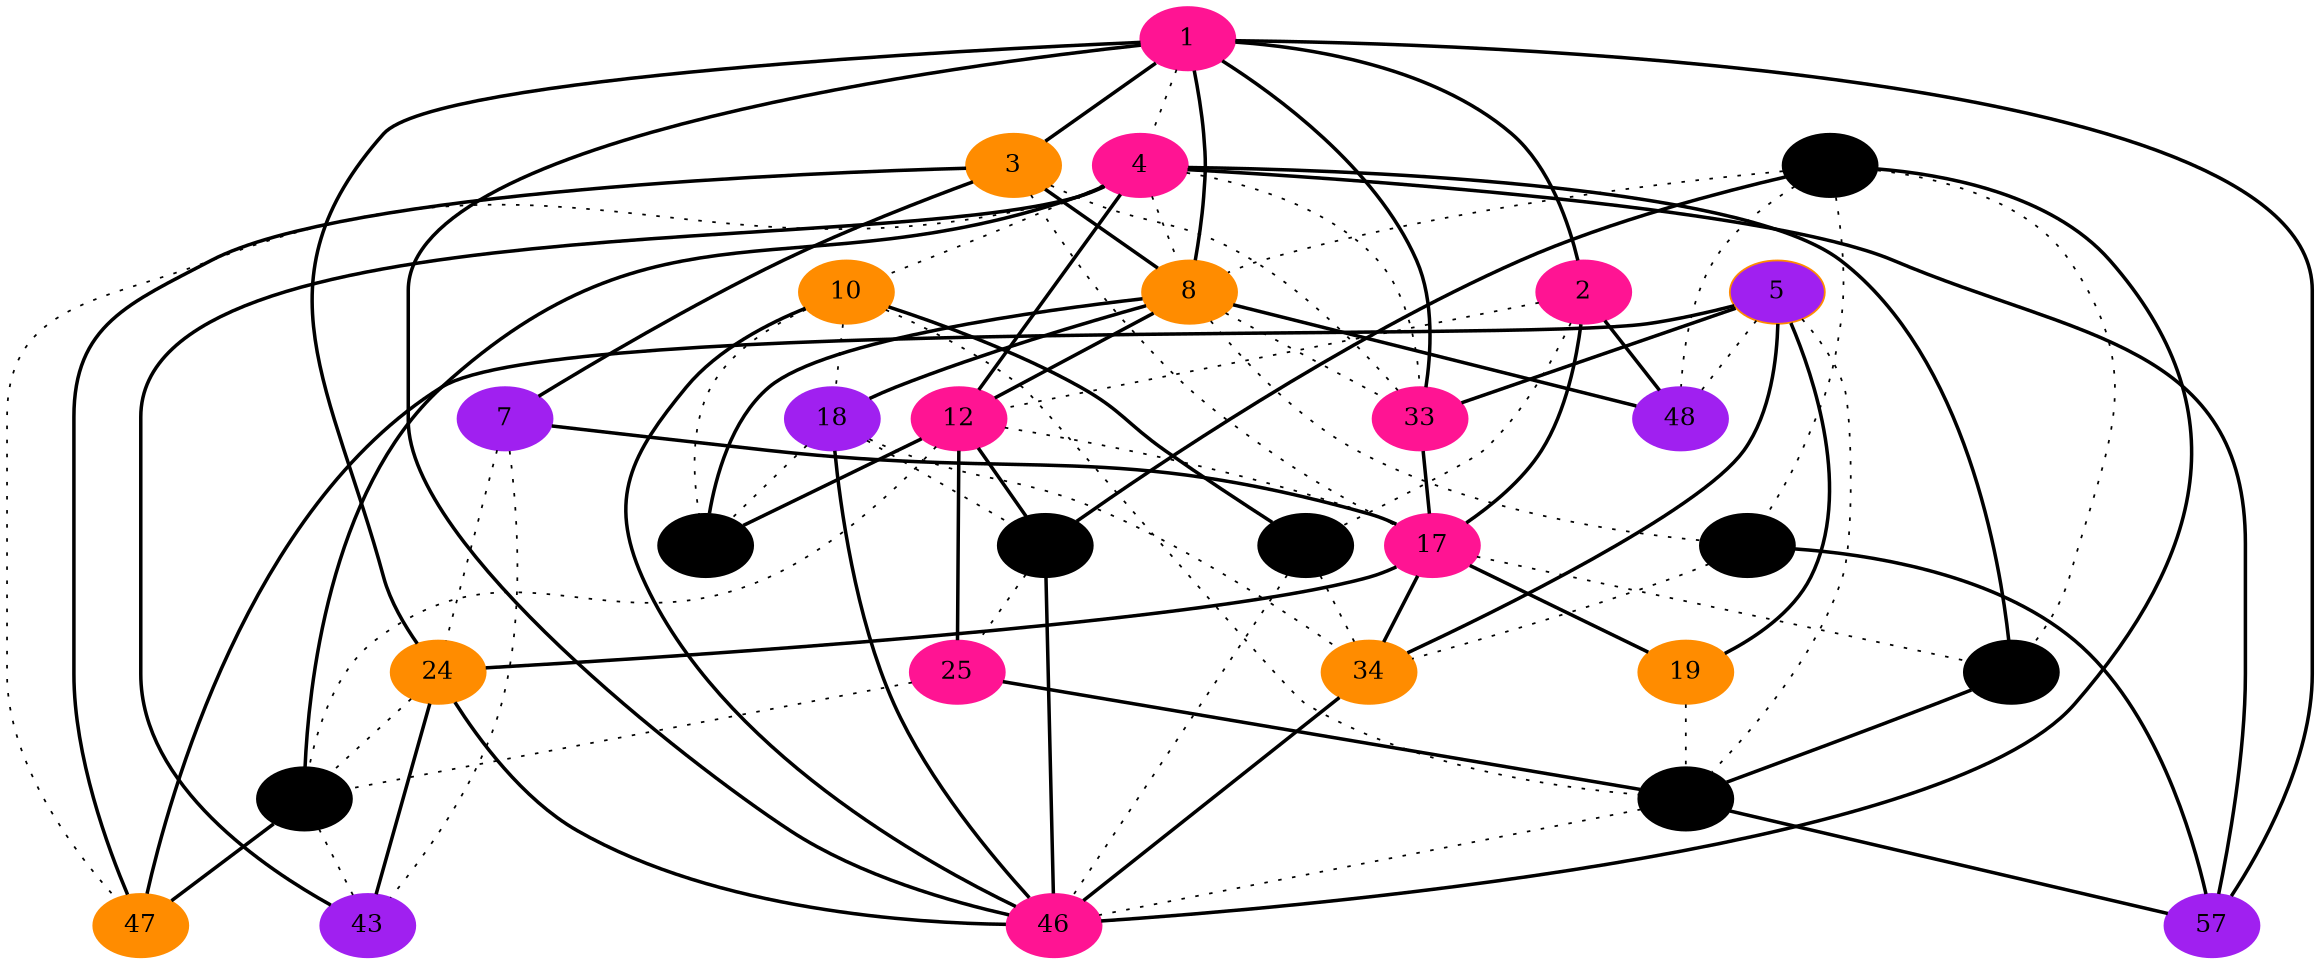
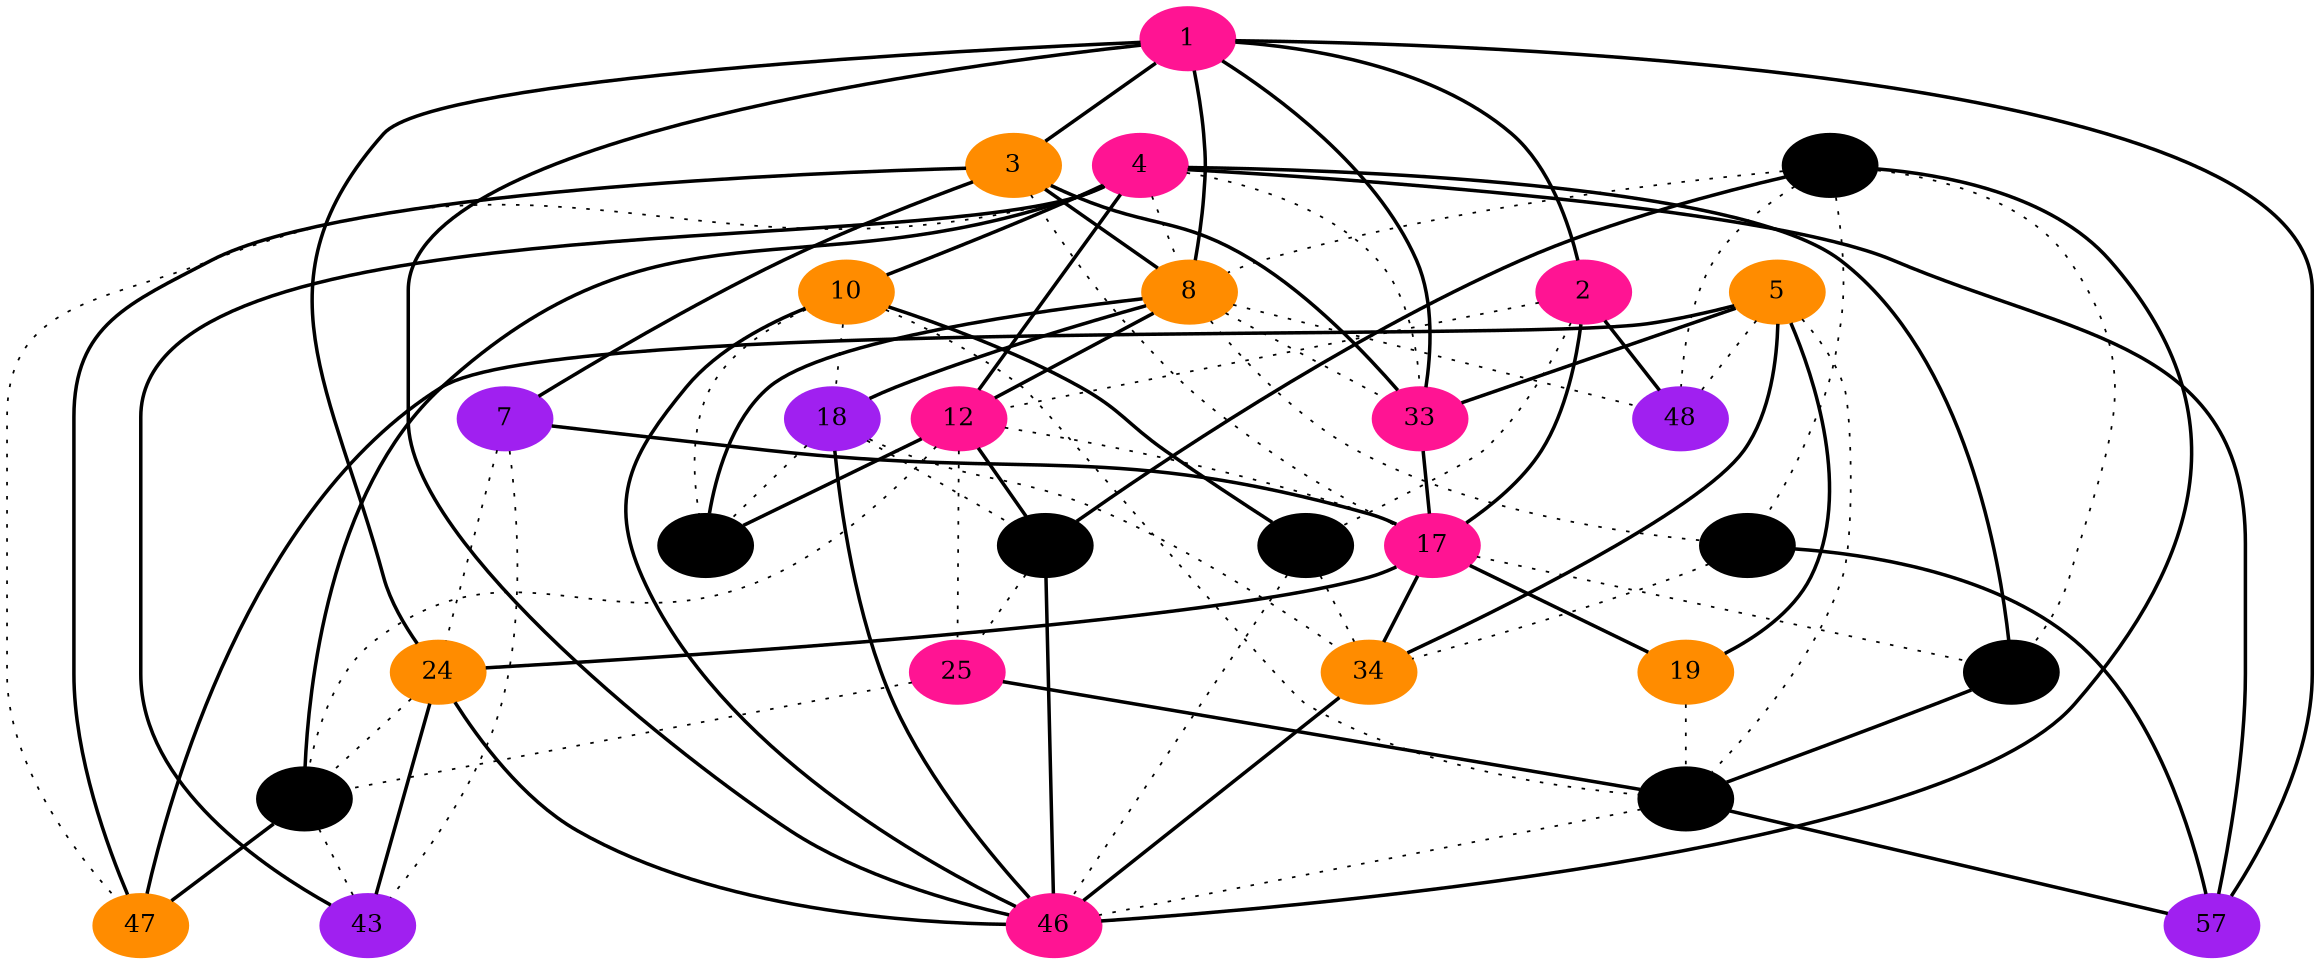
(1164, 102) -> none
(995, 232) -> (995, 232)
(1235, 250) -> (1235, 250)
(1777, 292) -> (1777, 292)
(1445, 358) -> (1445, 358)
(958, 545) -> (958, 545)
